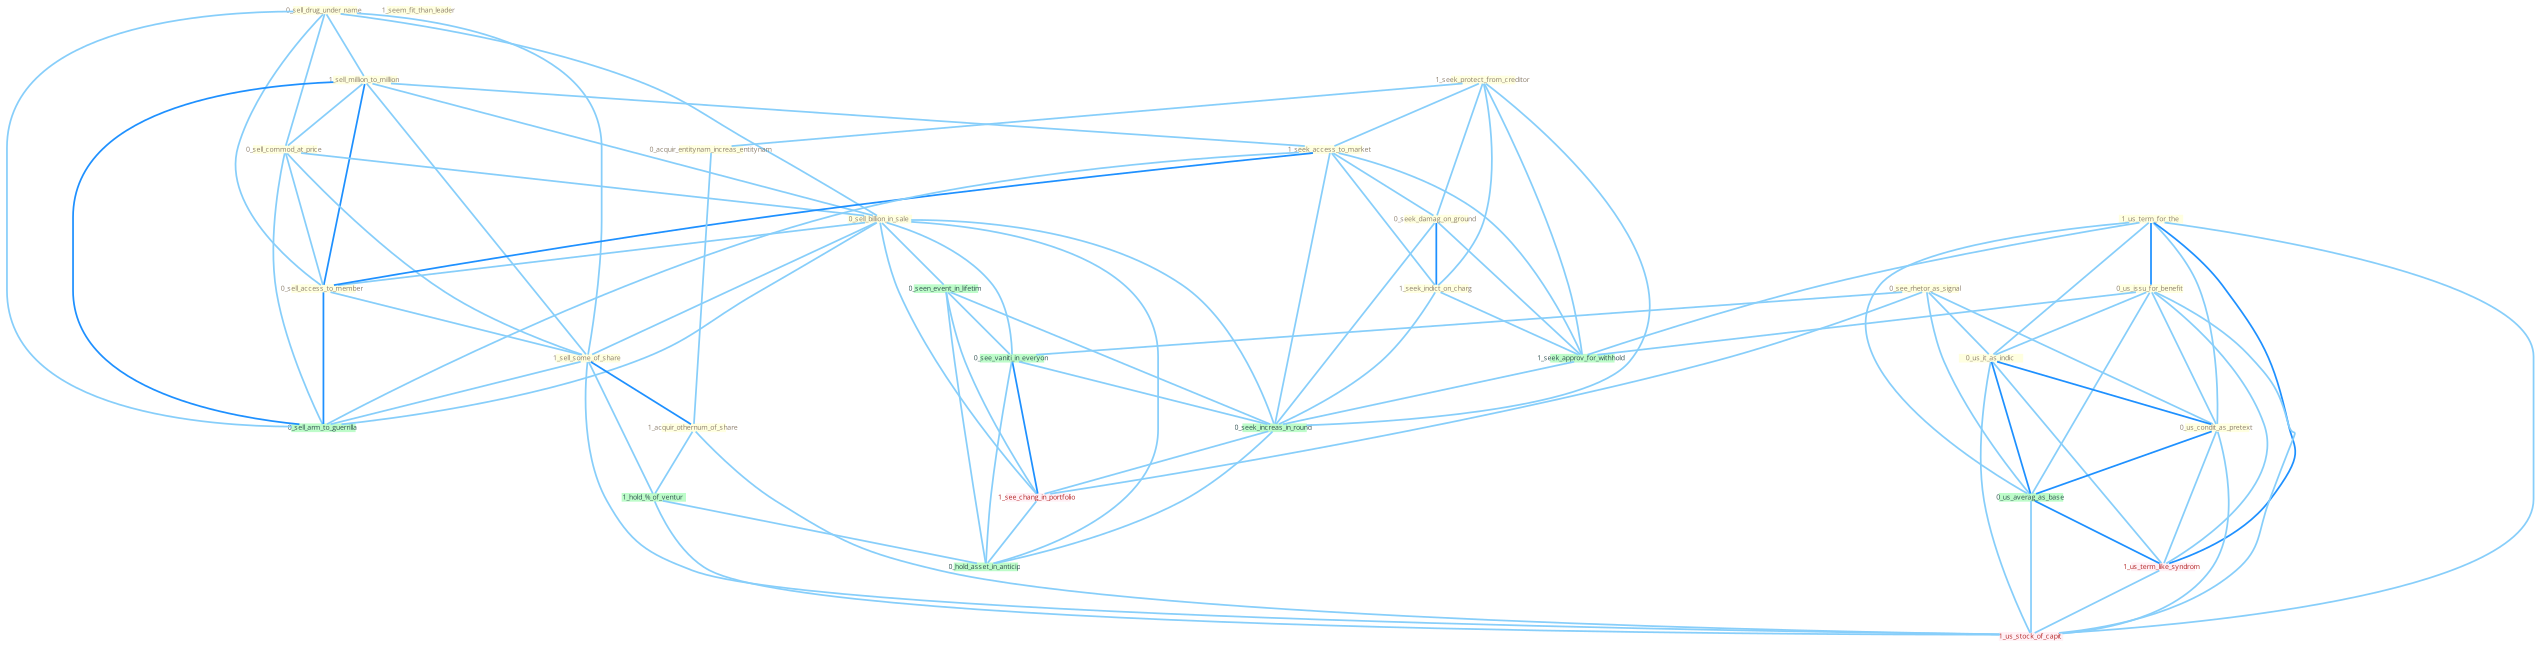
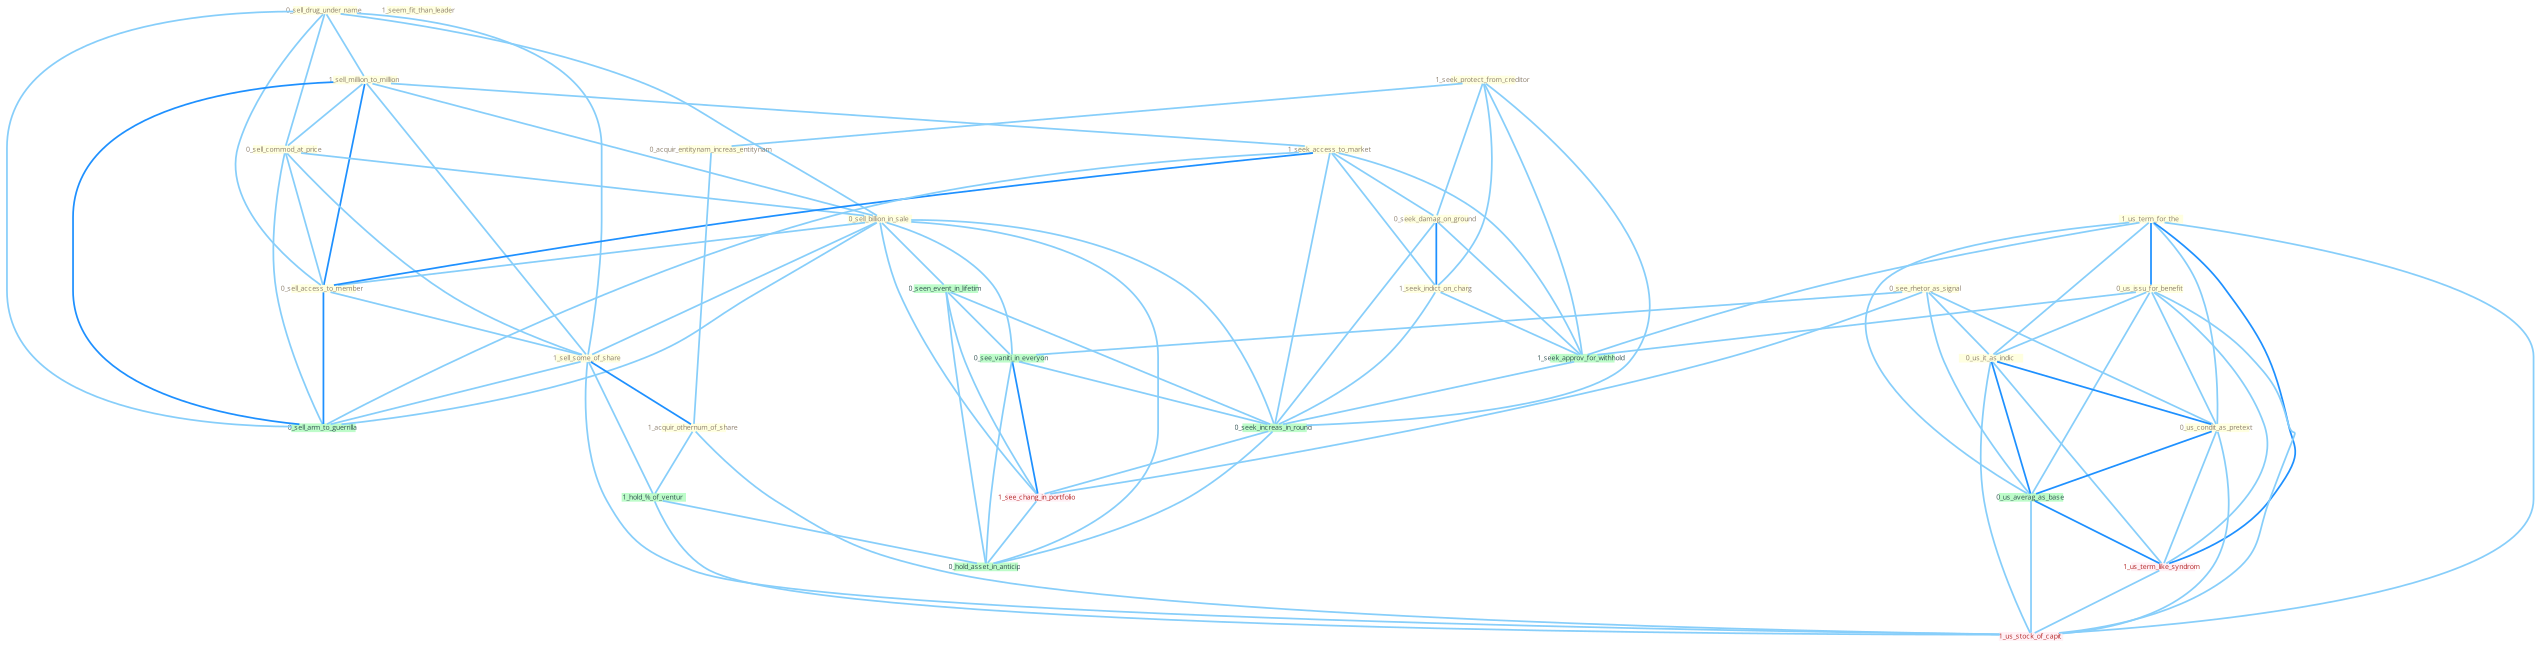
(1407, 115) -> none
